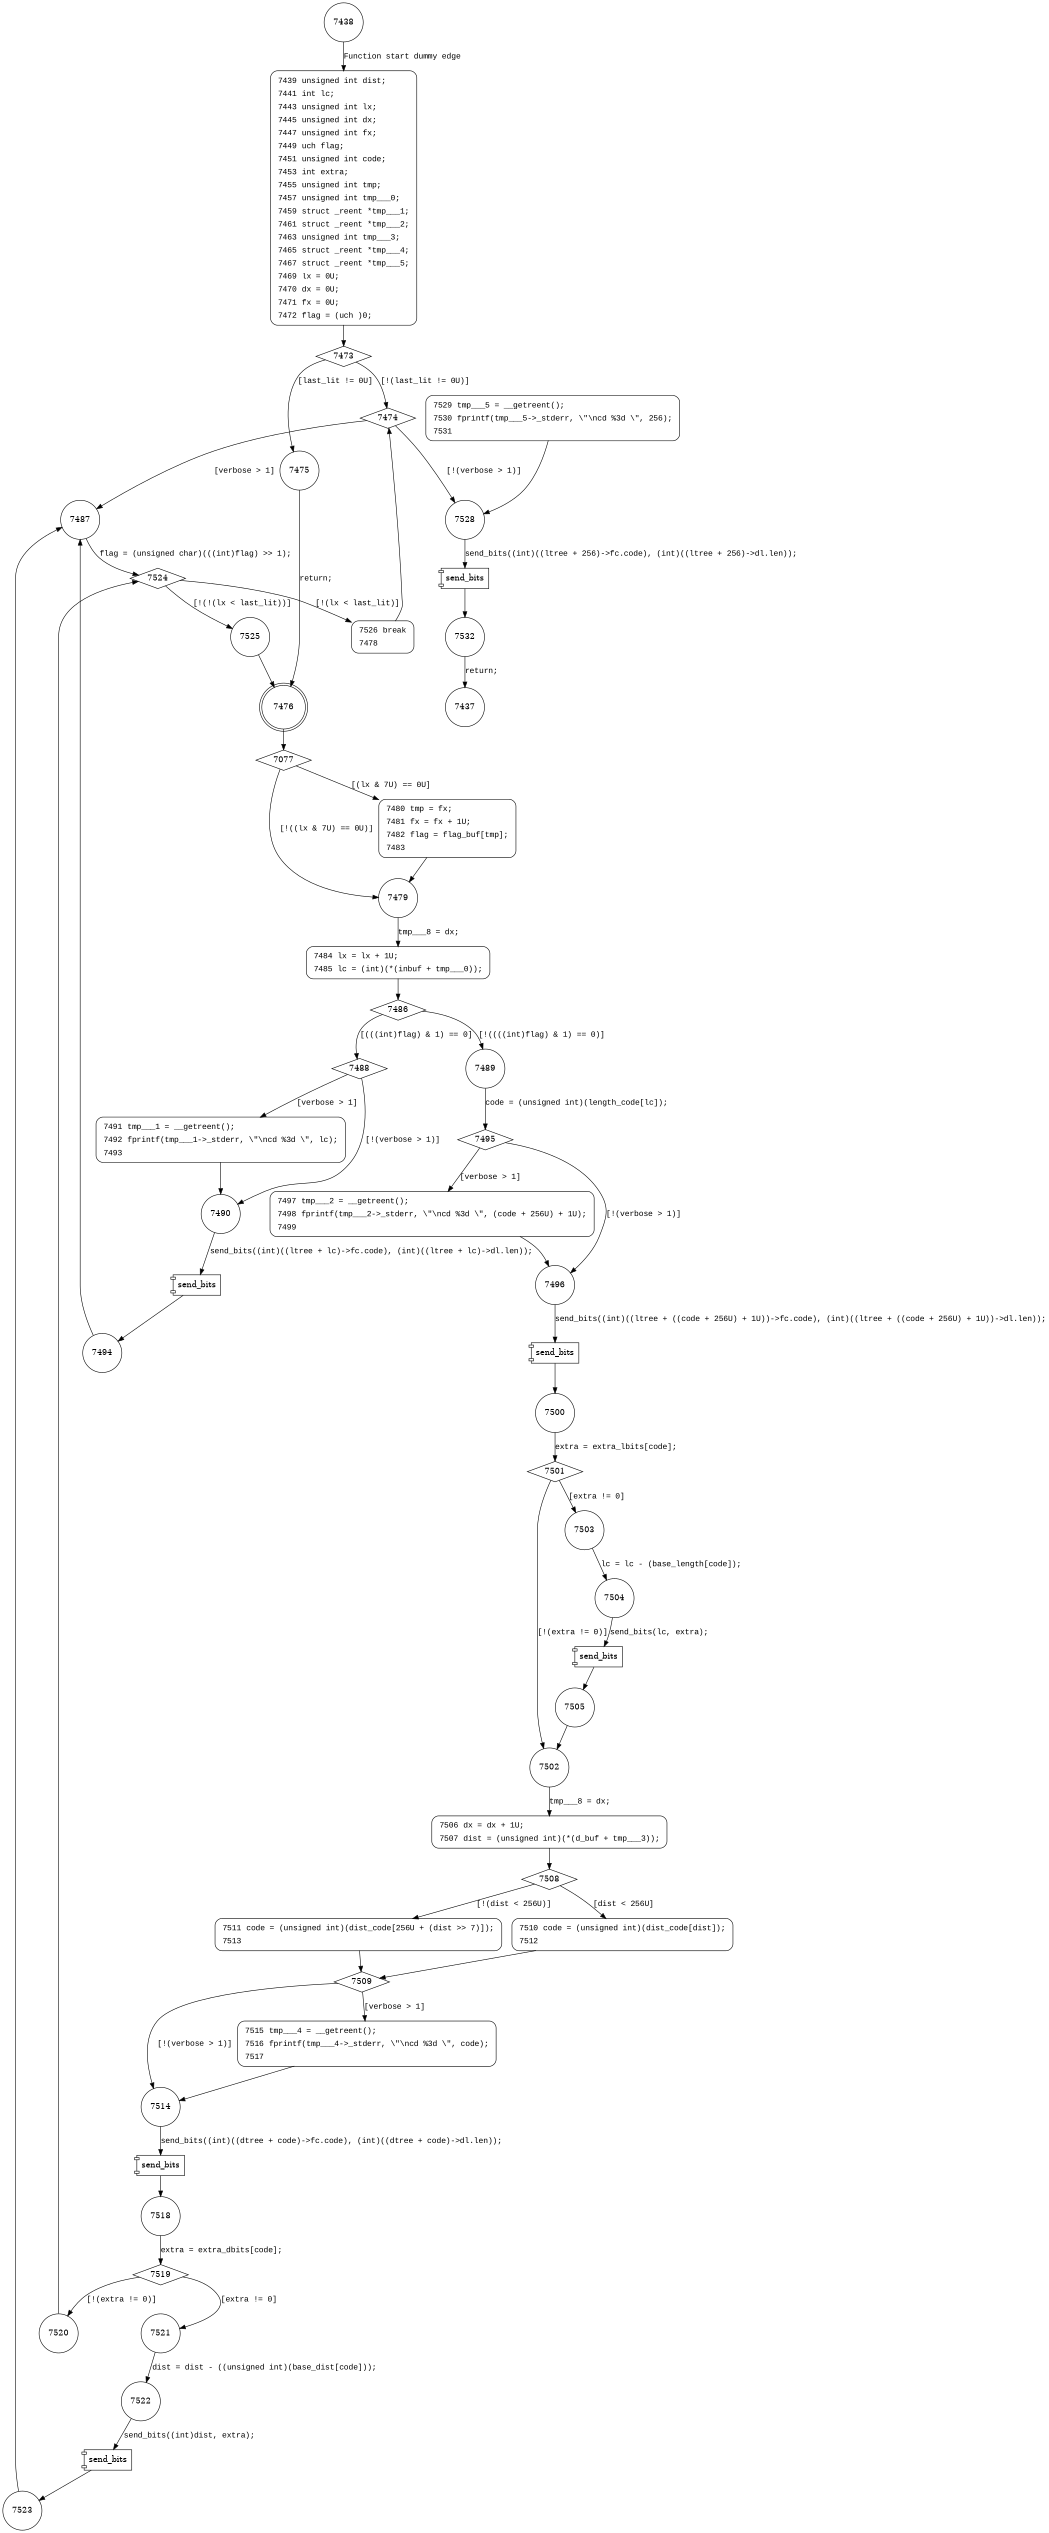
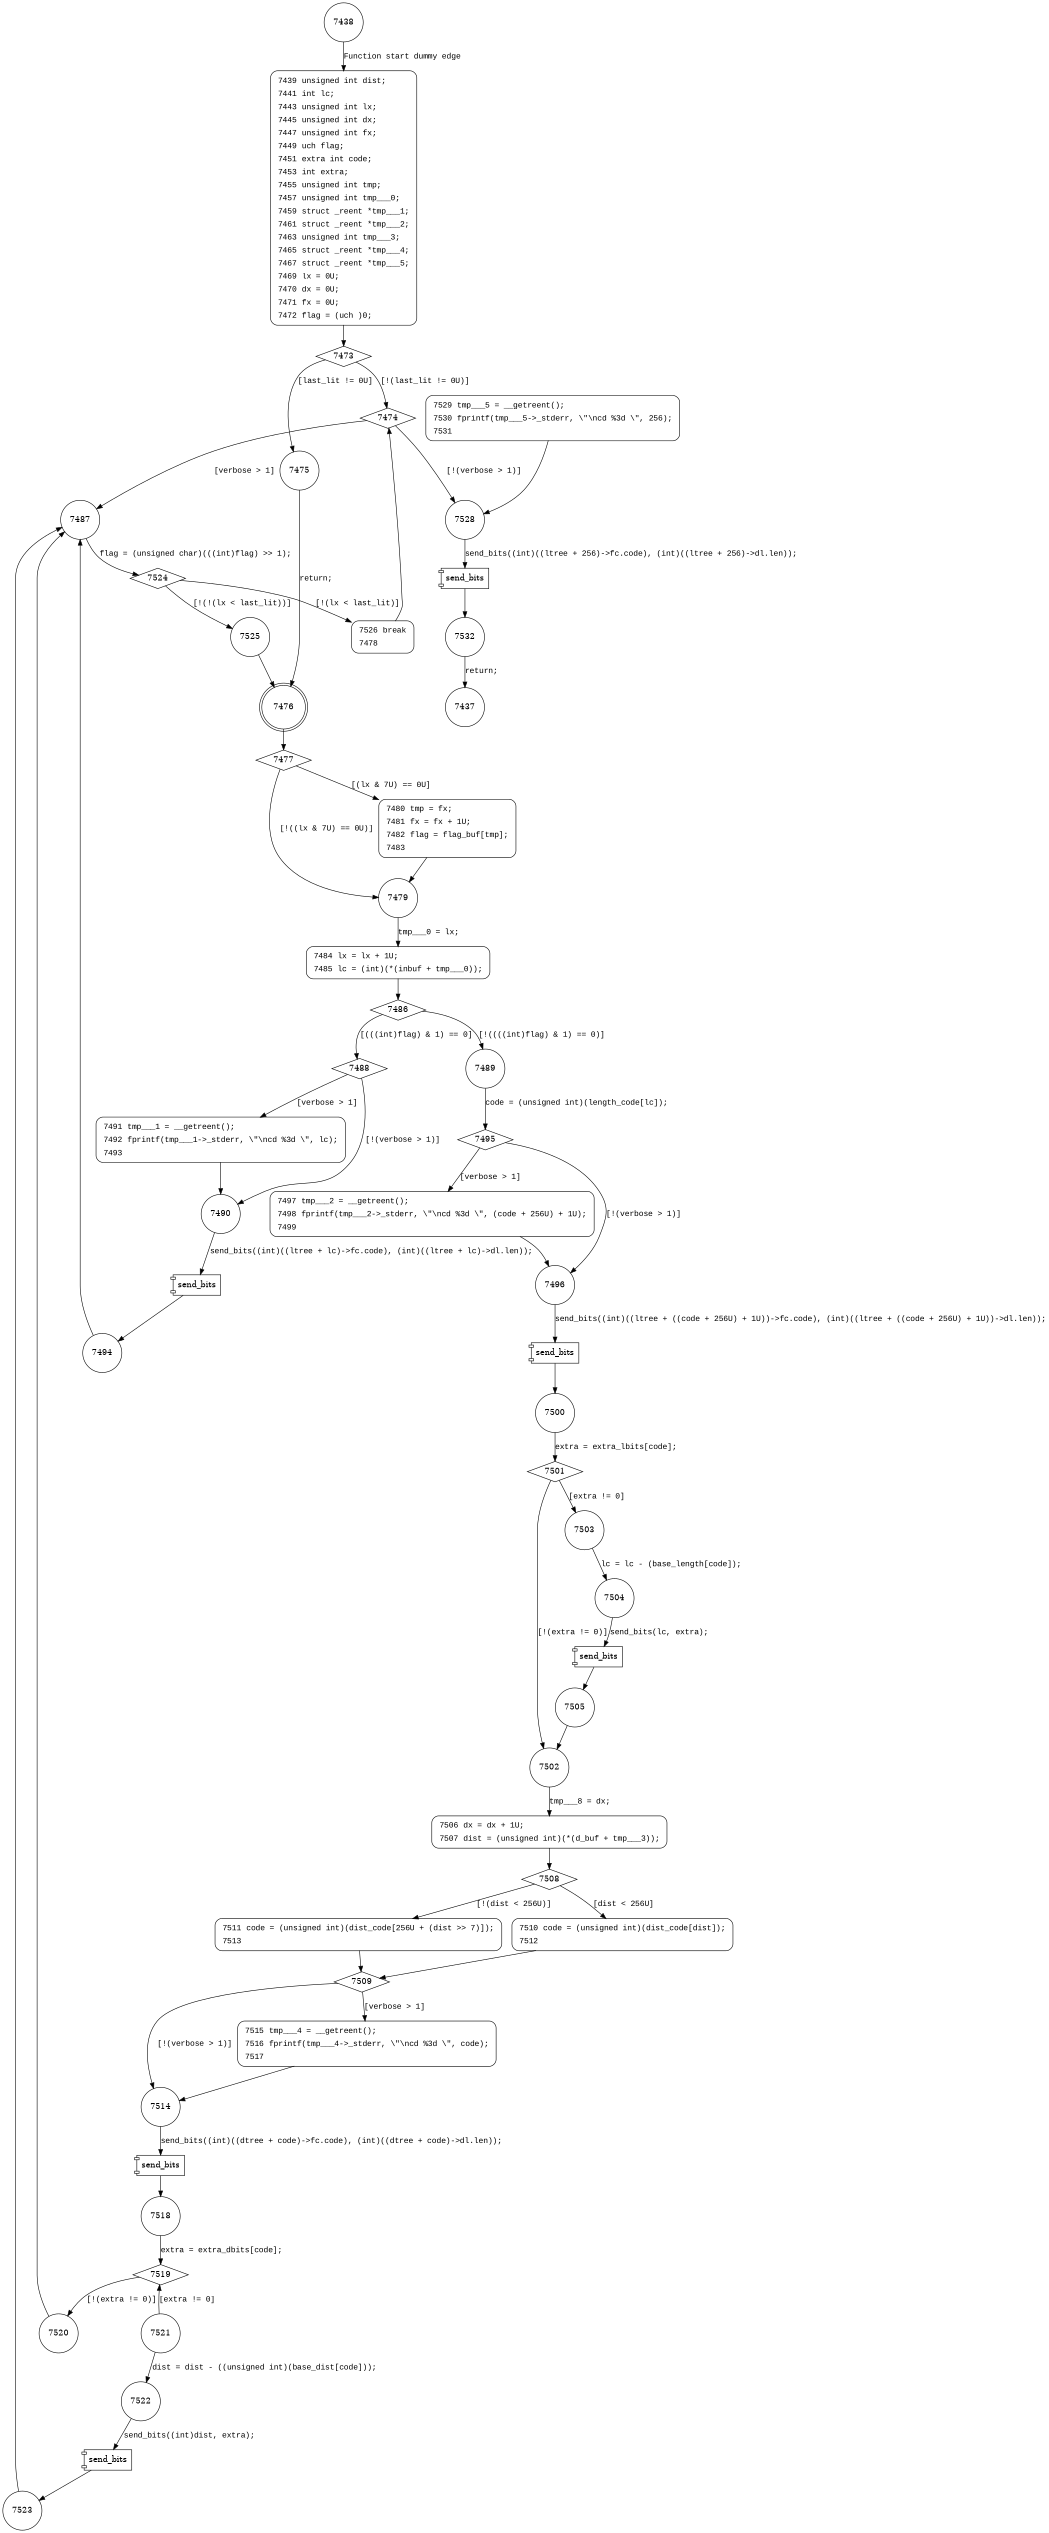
(344, 159) -> (337, 159)
(284, 760) -> (284, 760)
(429, 932) -> (429, 932)
(59, 1426) -> (37, 1423)
(220, 2301) -> (159, 2302)
